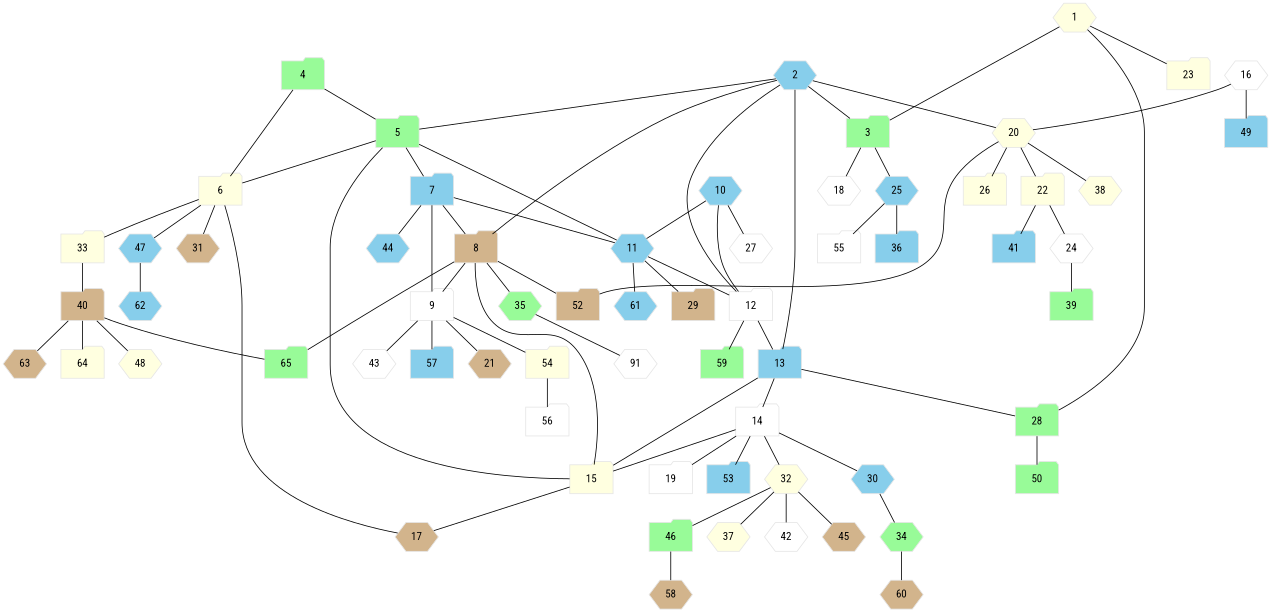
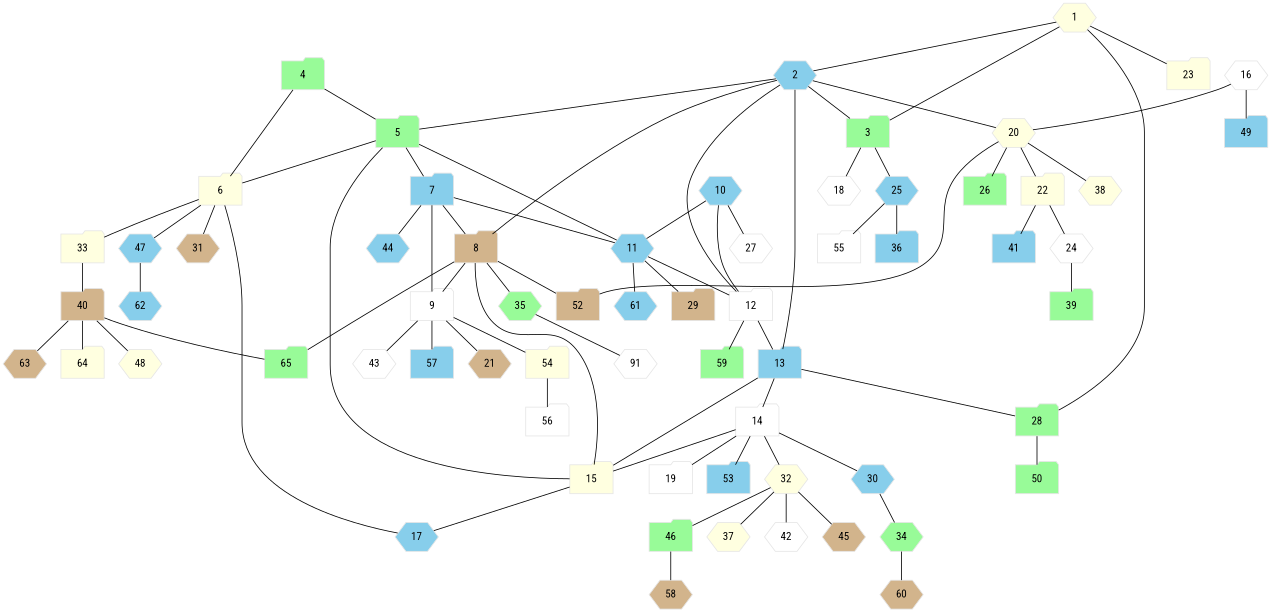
none -> (935, 46)
(985, 191) -> (985, 191)
(417, 537) -> (417, 537)
